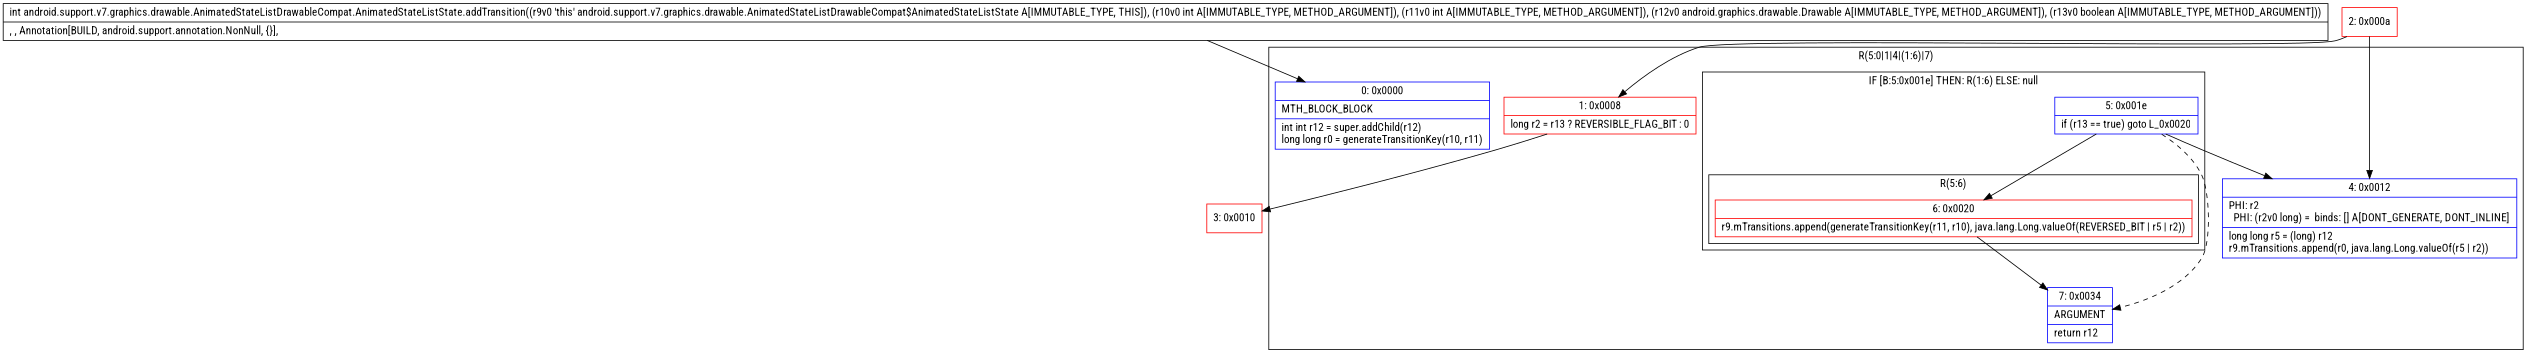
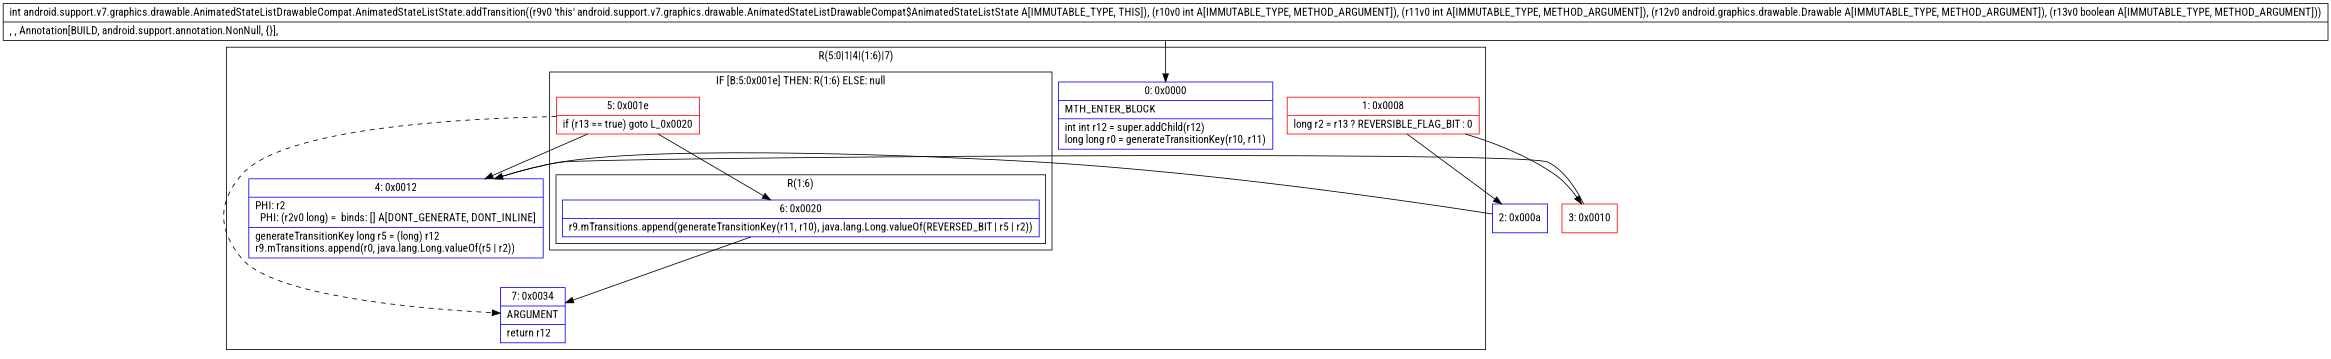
(2370, 22) -> (1520, 218)
(1980, 43) -> (1451, 166)
(1328, 109) -> (1110, 109)
(2126, 116) -> (628, 116)
none -> (1080, 156)
(1954, 184) -> (801, 184)
(1954, 218) -> (801, 218)
(2281, 236) -> (348, 236)
